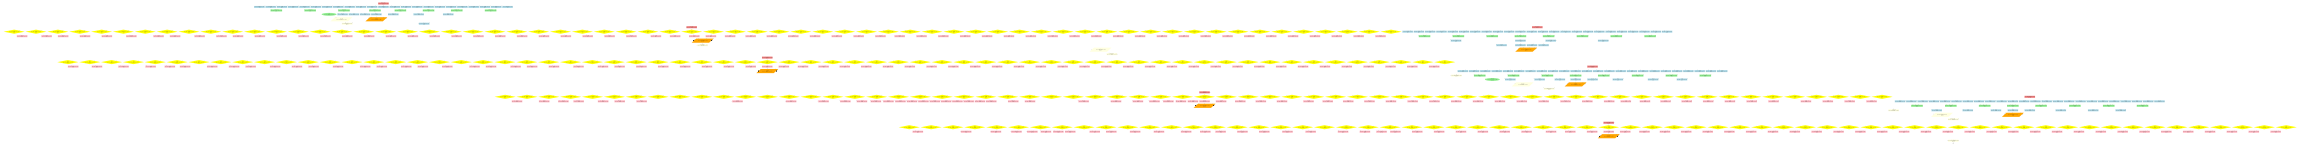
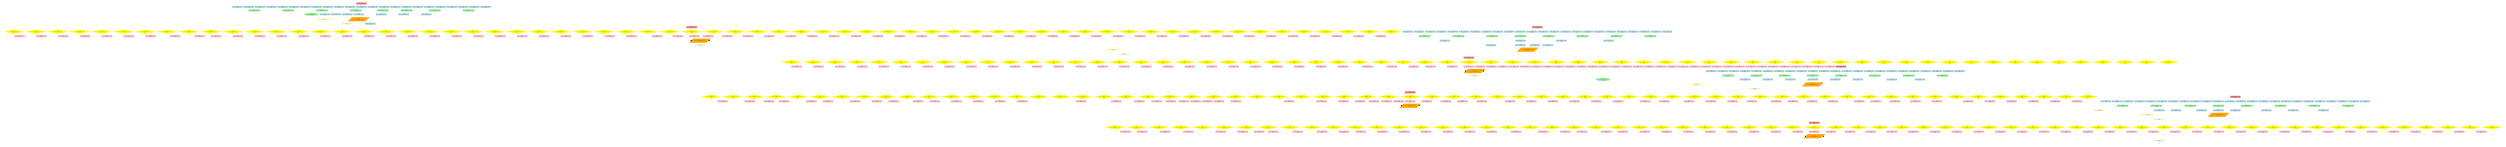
(1497, 71) -> none
